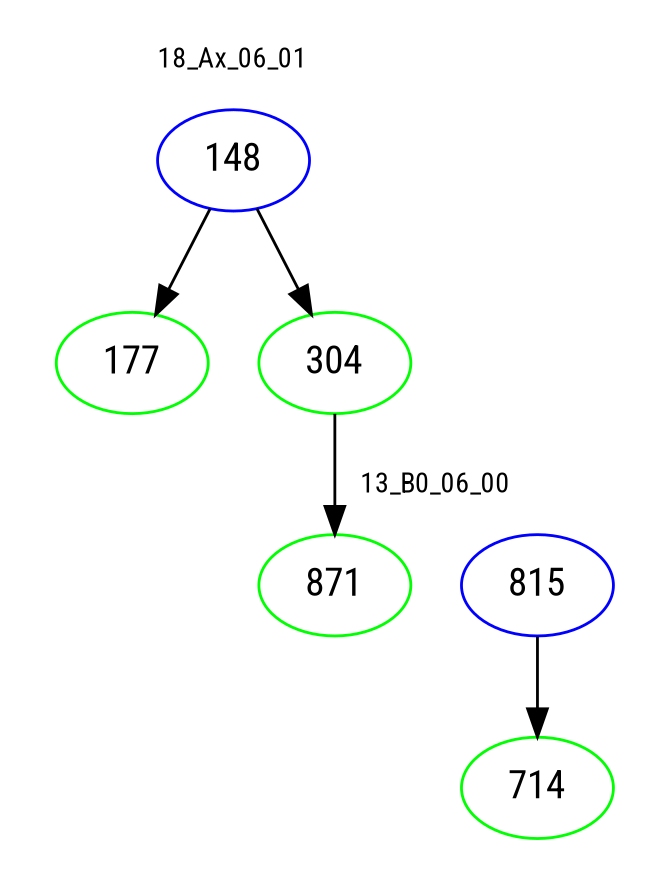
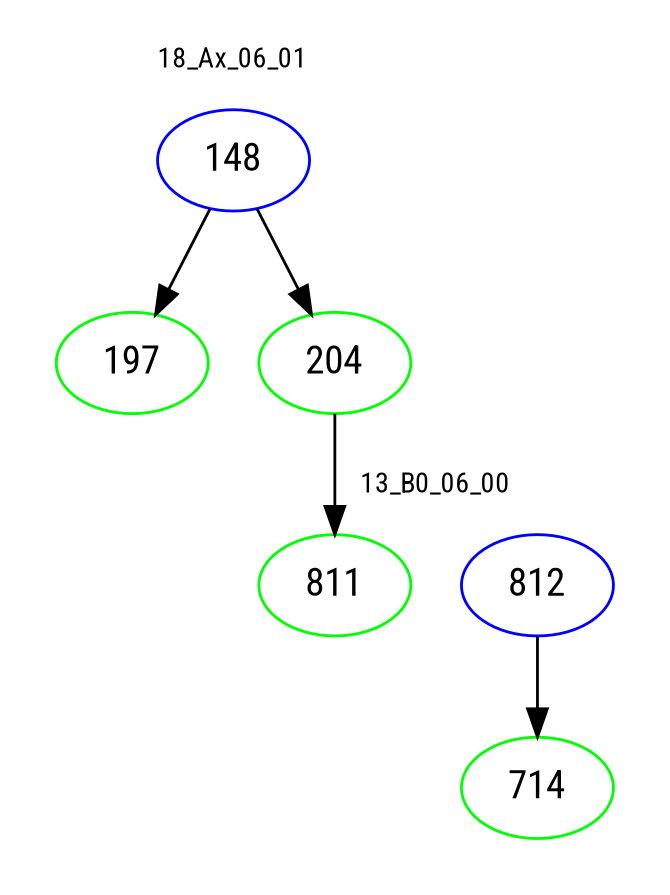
(132, 363) -> (132, 363)
(335, 363) -> (335, 363)
(335, 585) -> (335, 585)
(537, 585) -> (537, 585)
